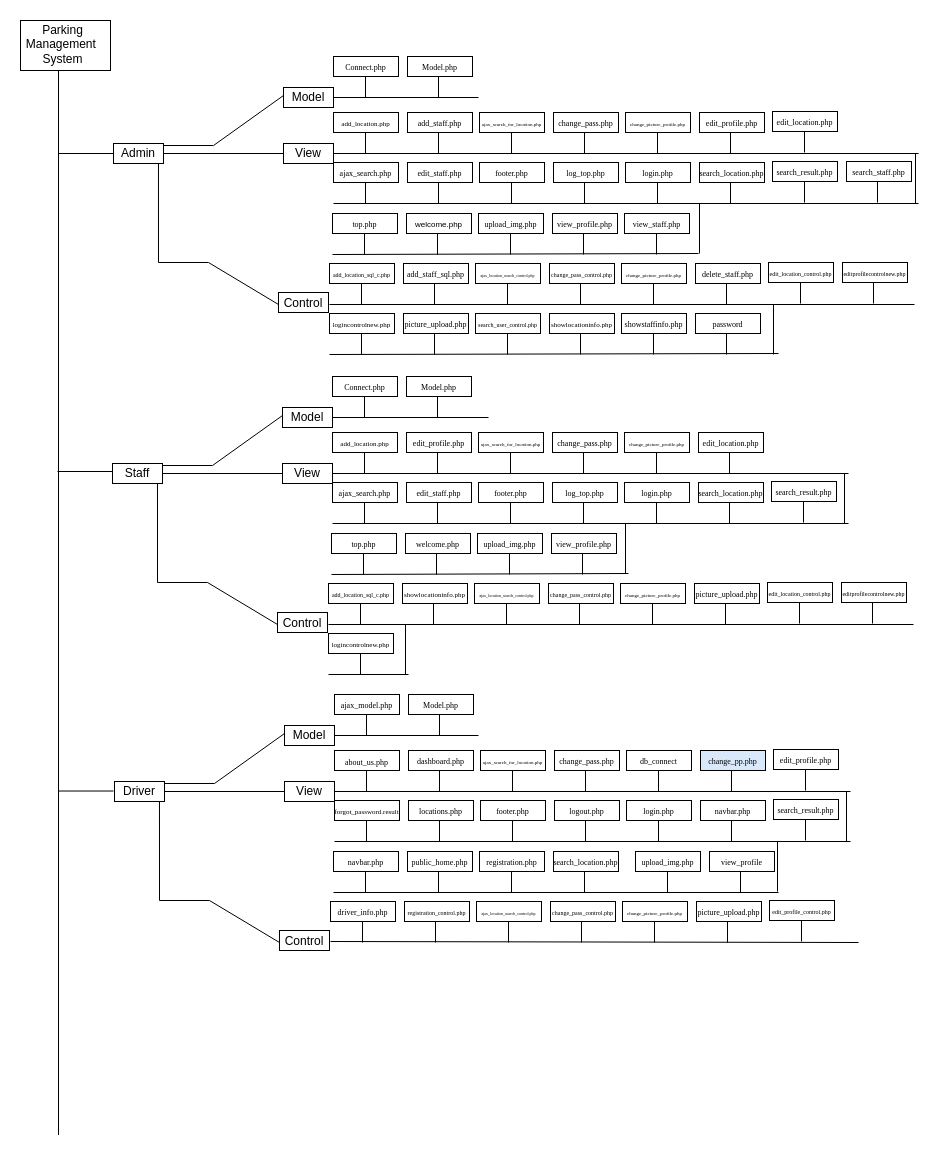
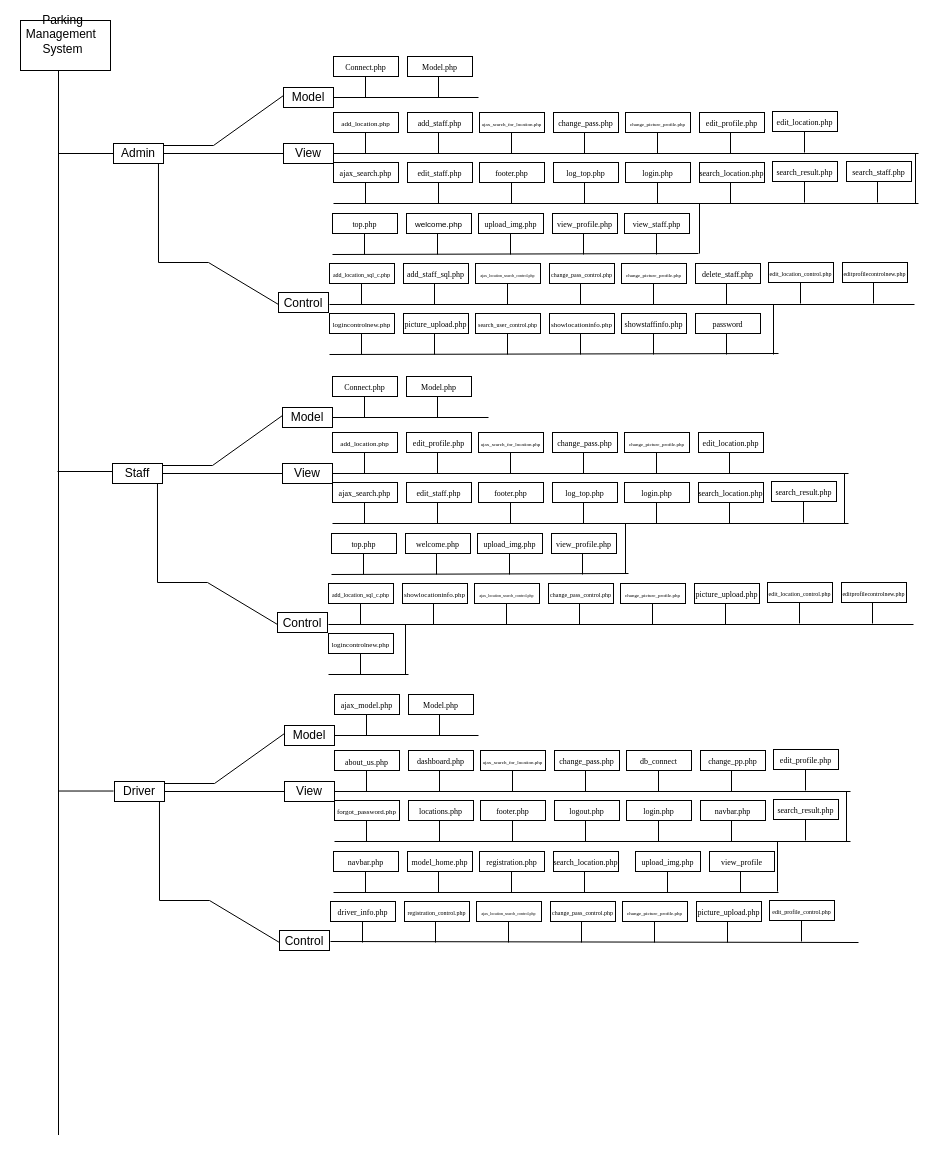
(63, 44) -> (63, 34)
(733, 761) -> (733, 761)
(367, 811) -> (367, 811)
(440, 862) -> (440, 862)
